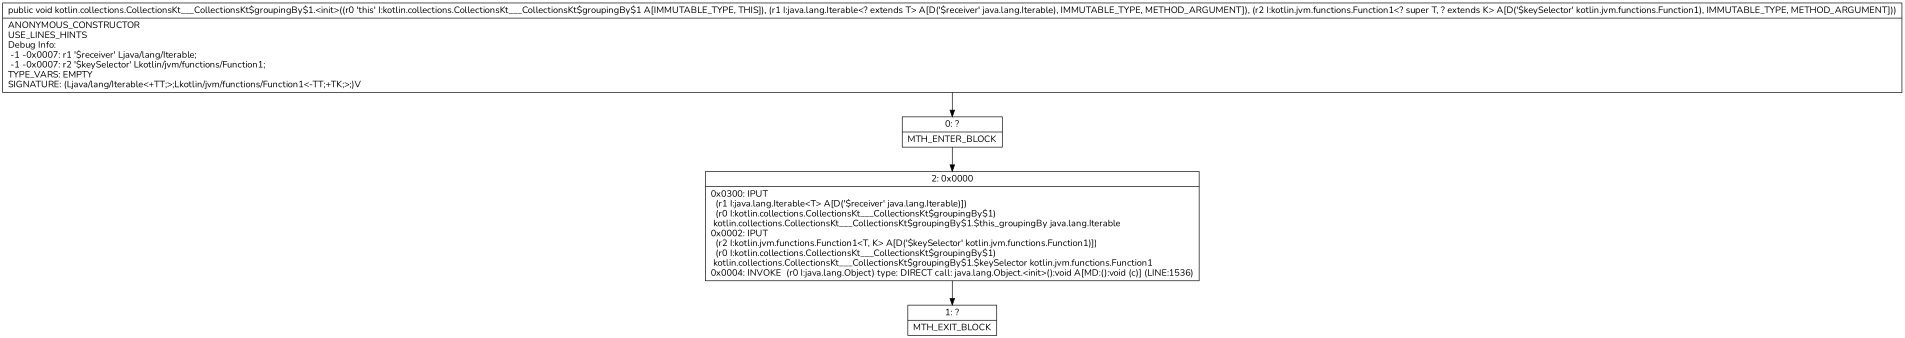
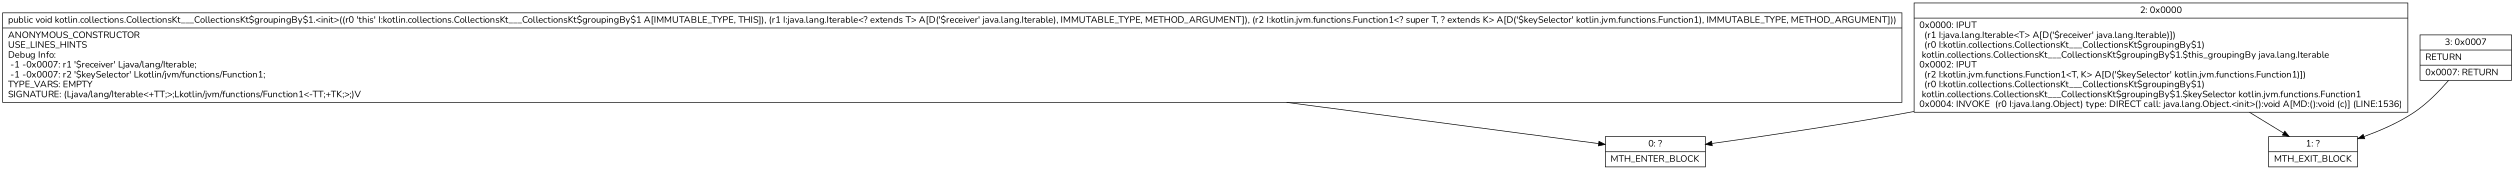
none -> (2466, 58)
(952, 156) -> (1813, 129)
(742, 194) -> (1951, 25)
